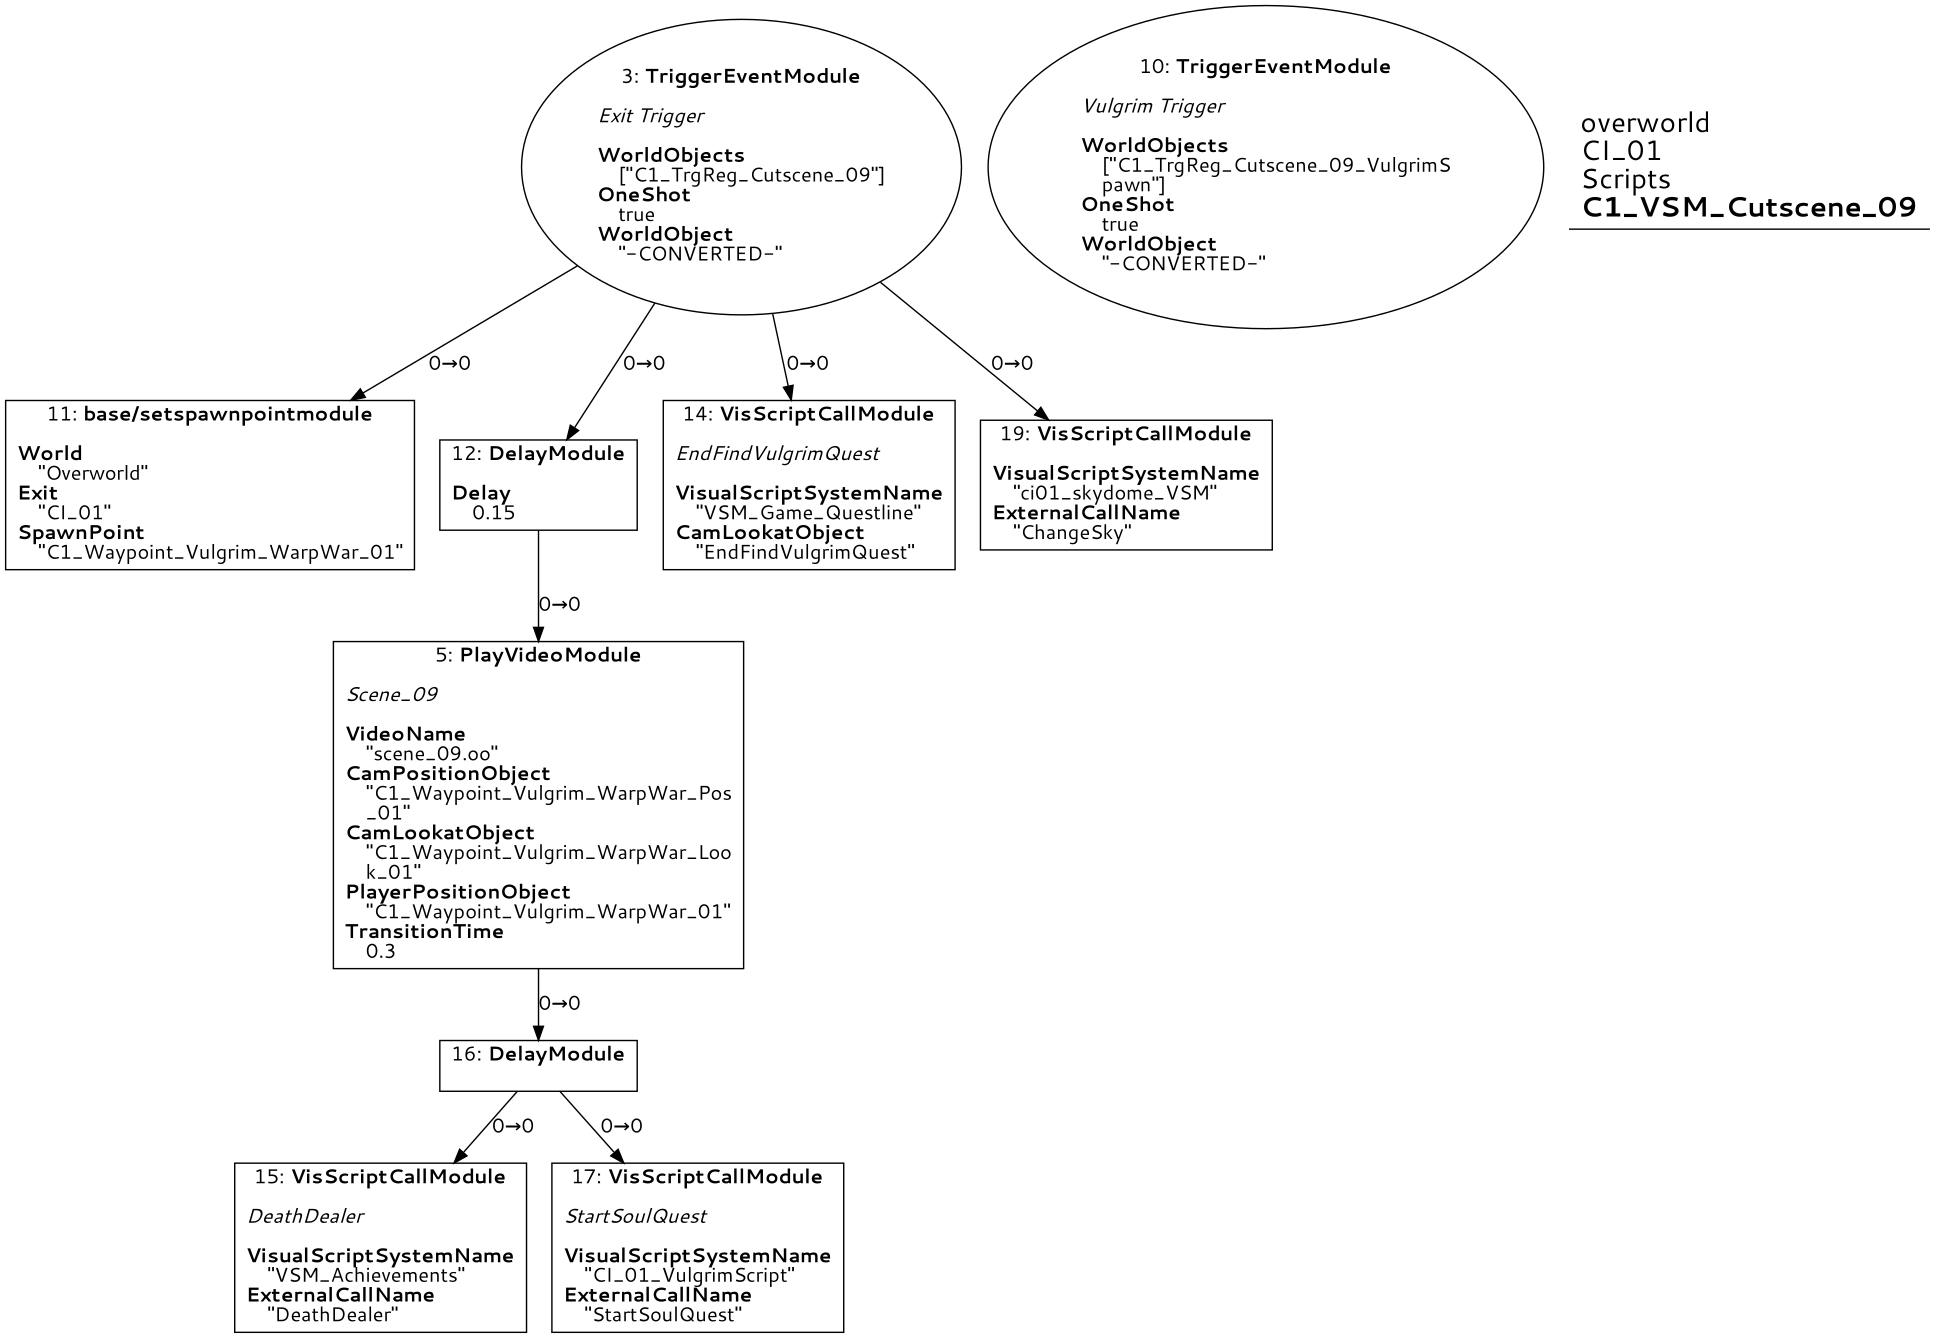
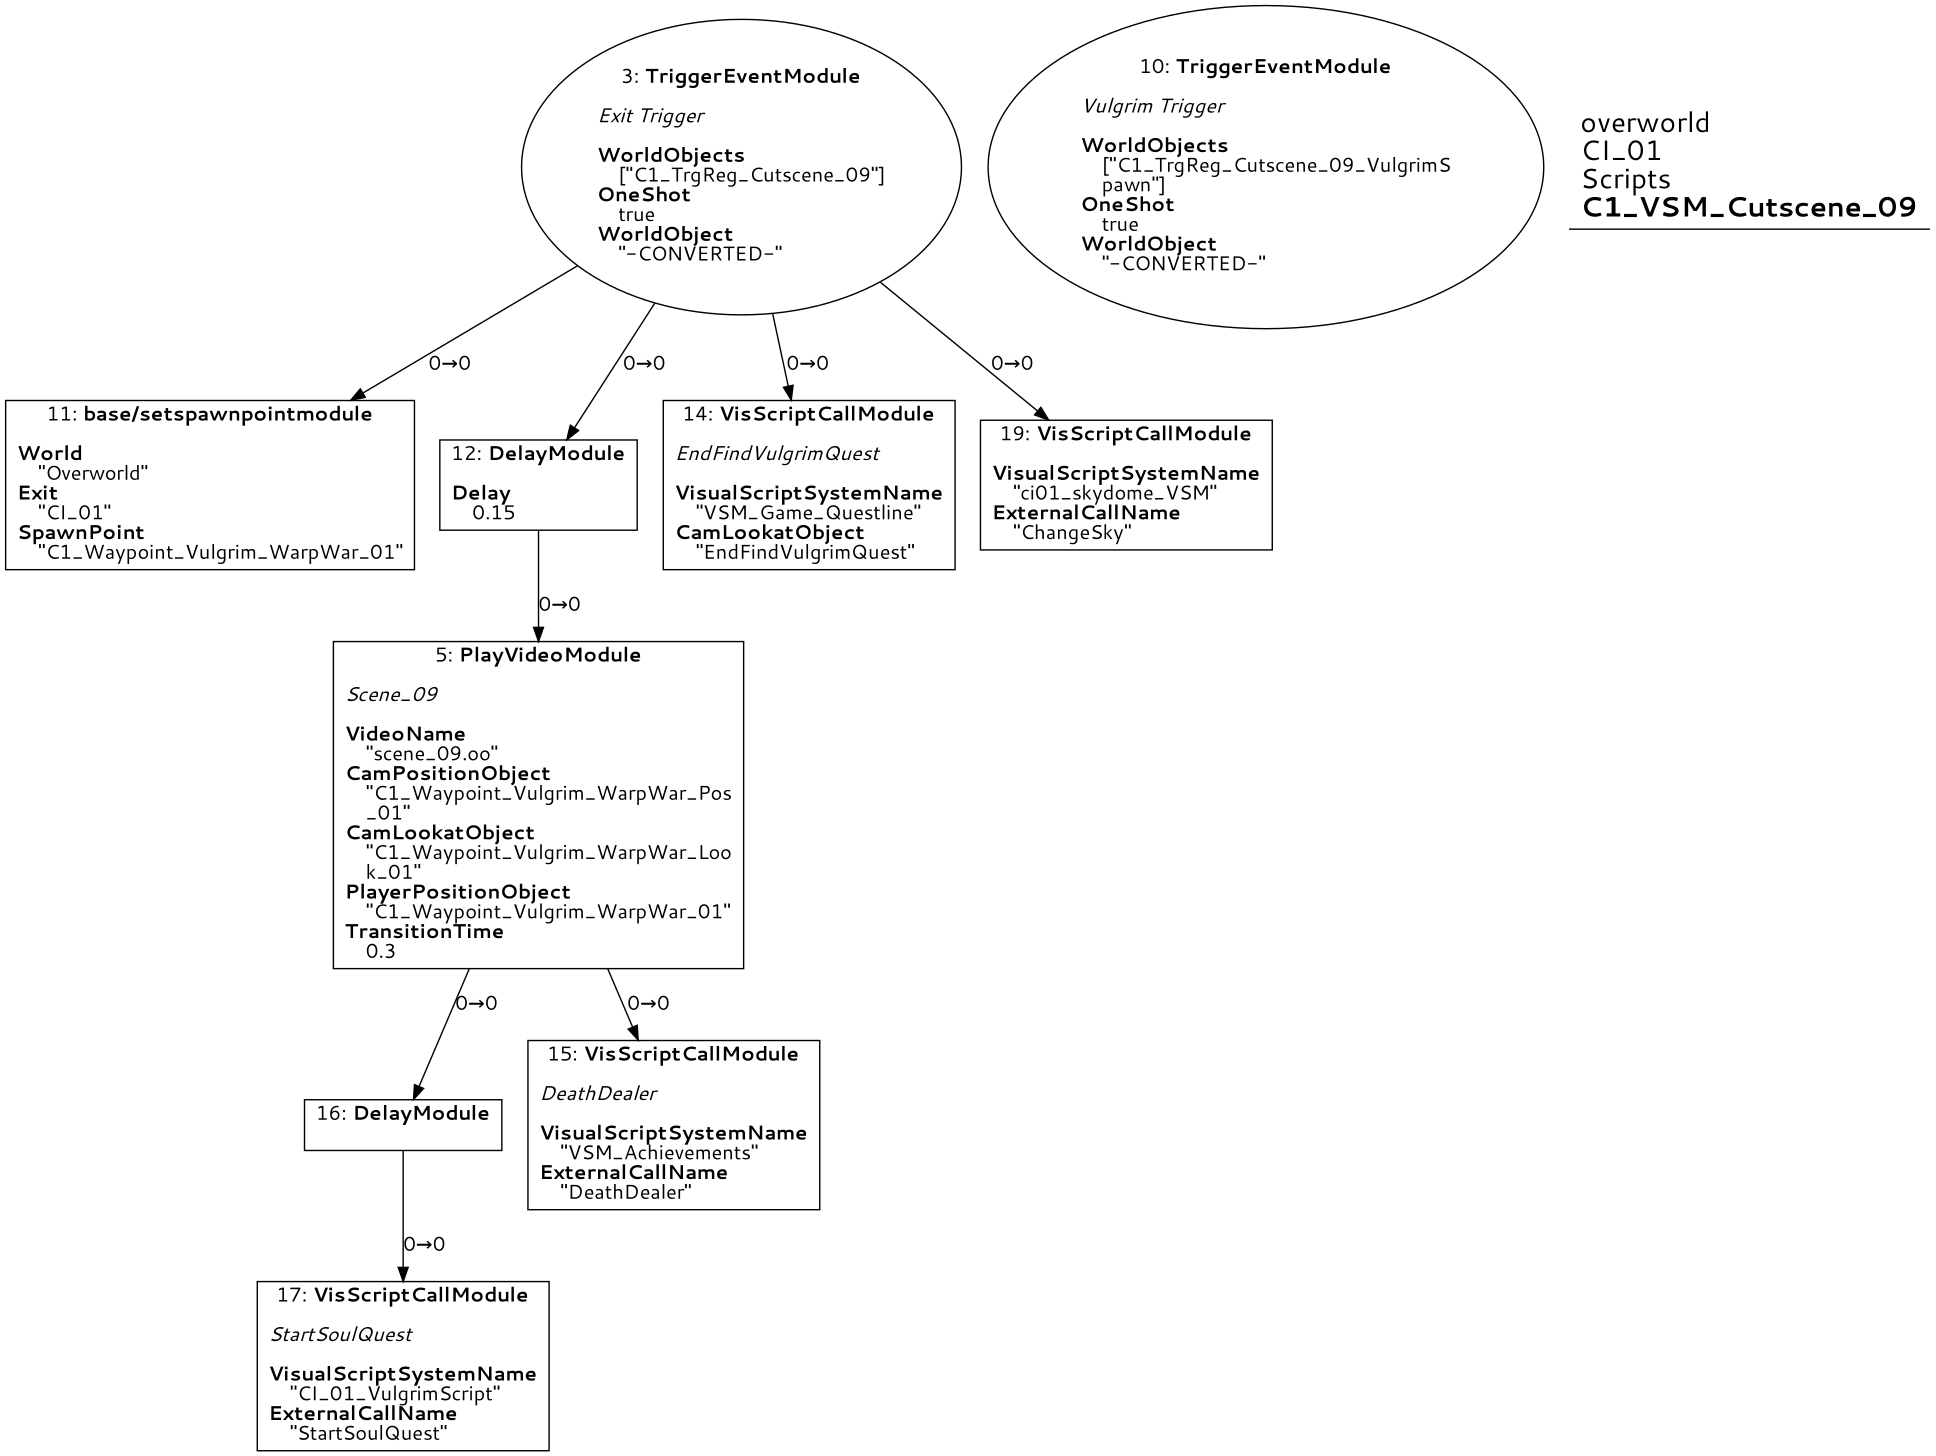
(490, 1122) -> (620, 998)
